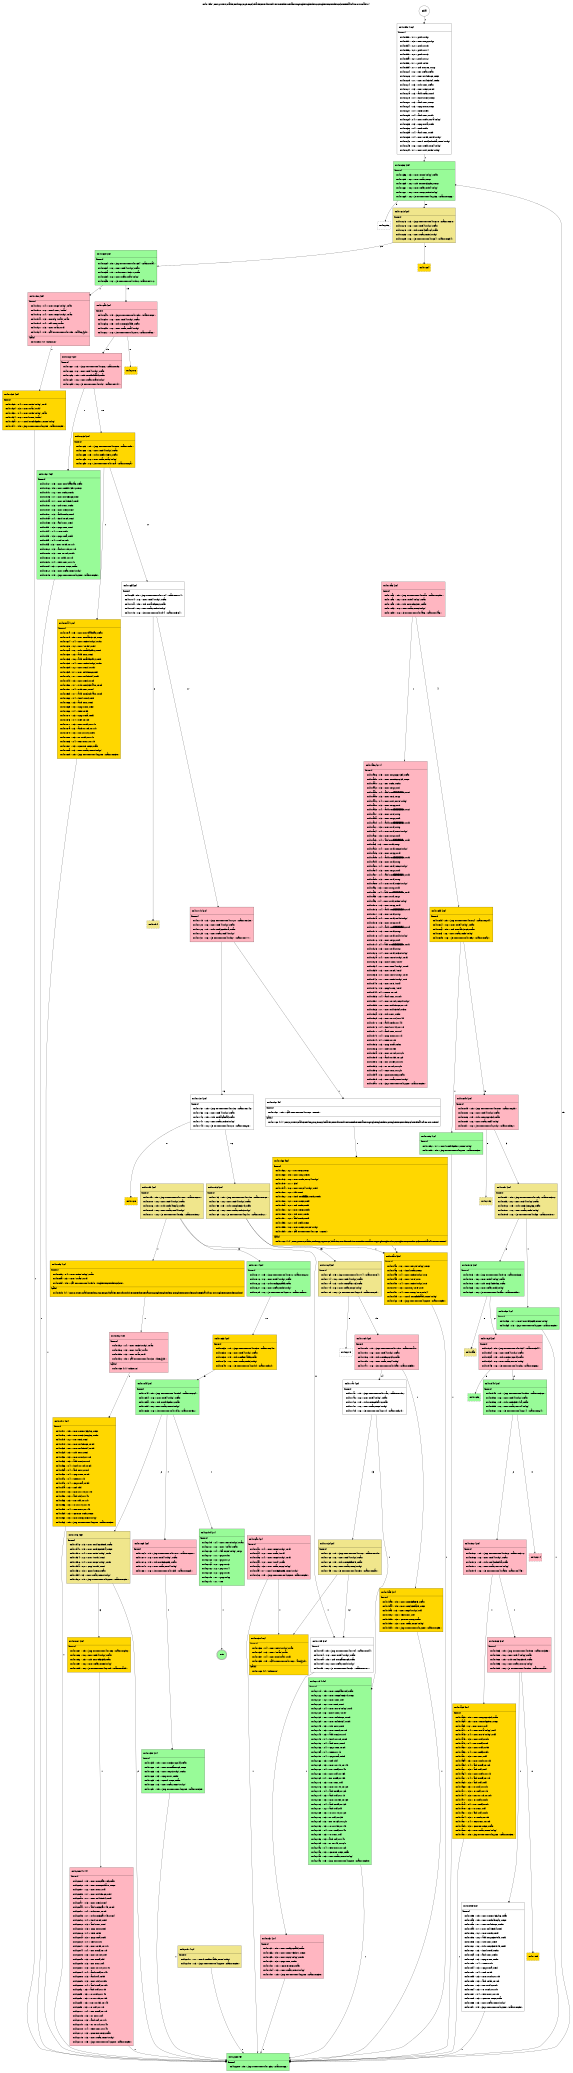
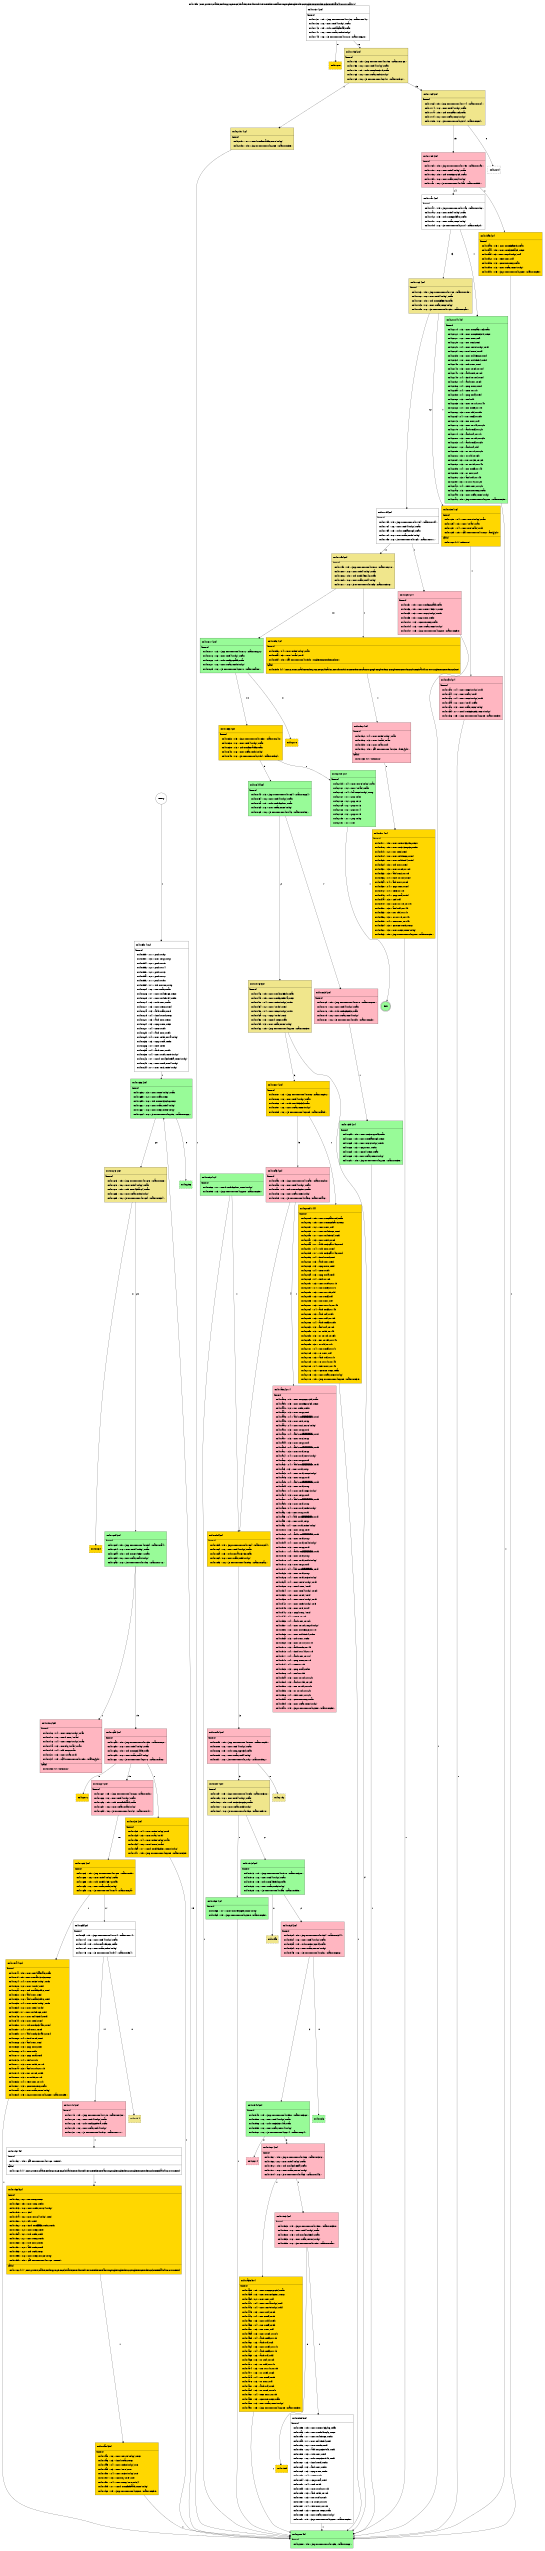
(424, 11) -> (161, 799)
(384, 225) -> (186, 1185)
(46, 368) -> (156, 1789)
(69, 525) -> none
none -> (292, 743)
(222, 1018) -> none
(456, 1037) -> (235, 1363)
none -> (298, 1141)
(309, 1248) -> (315, 105)
(314, 1373) -> (386, 548)
(192, 1471) -> (304, 767)
(279, 1606) -> (471, 611)
(102, 1957) -> (330, 1294)
